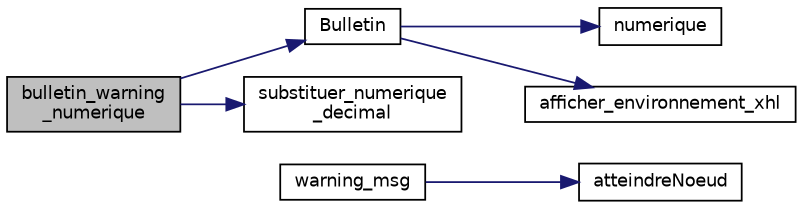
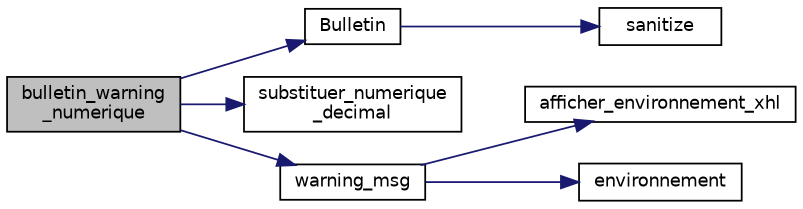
(660, 27) -> (660, 27)
(488, 61) -> (498, 145)
none -> (229, 145)
(660, 182) -> (660, 182)
